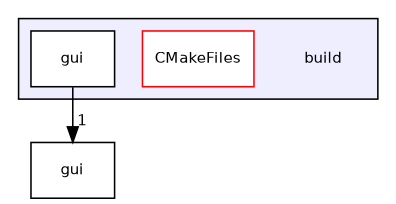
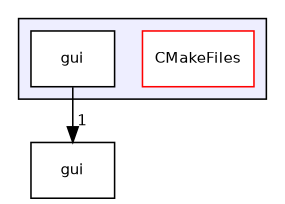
(324, 59) -> none
